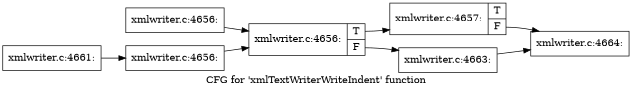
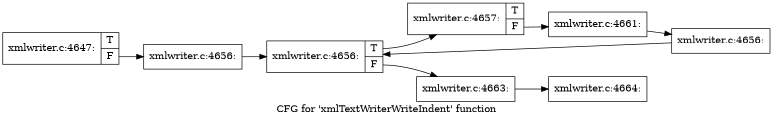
(519, 28) -> (533, 27)
none -> (61, 48)
